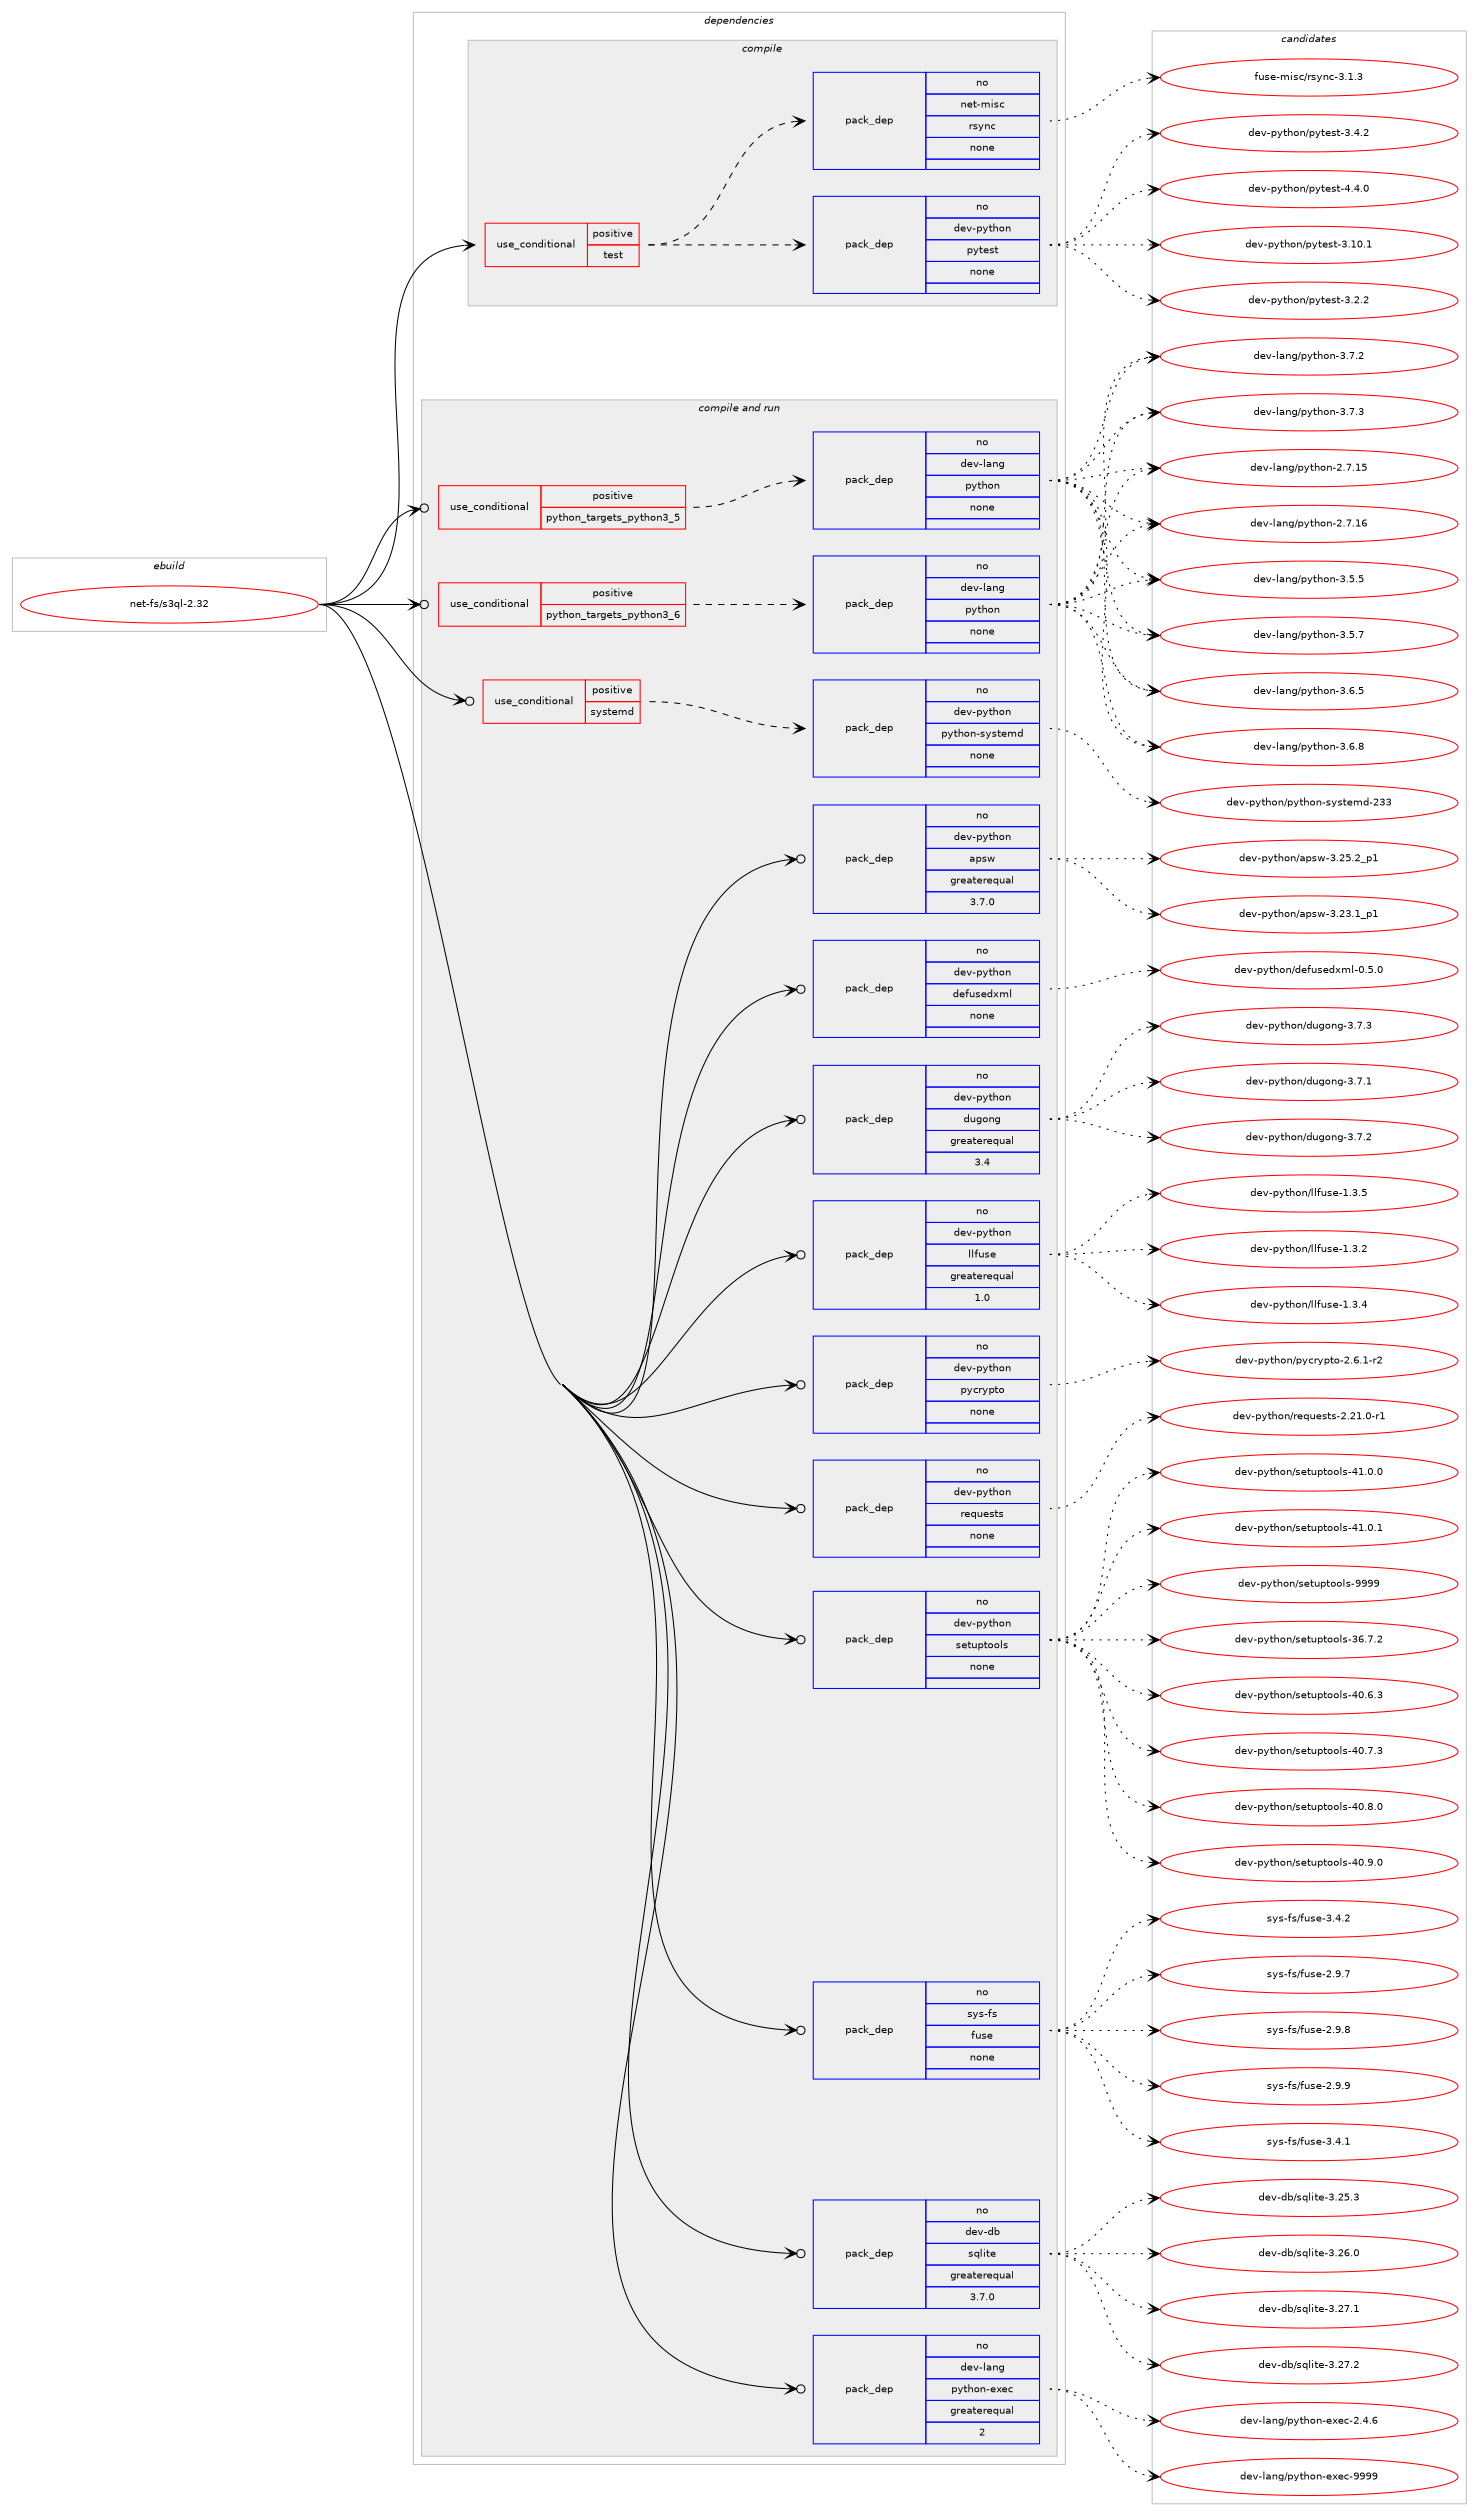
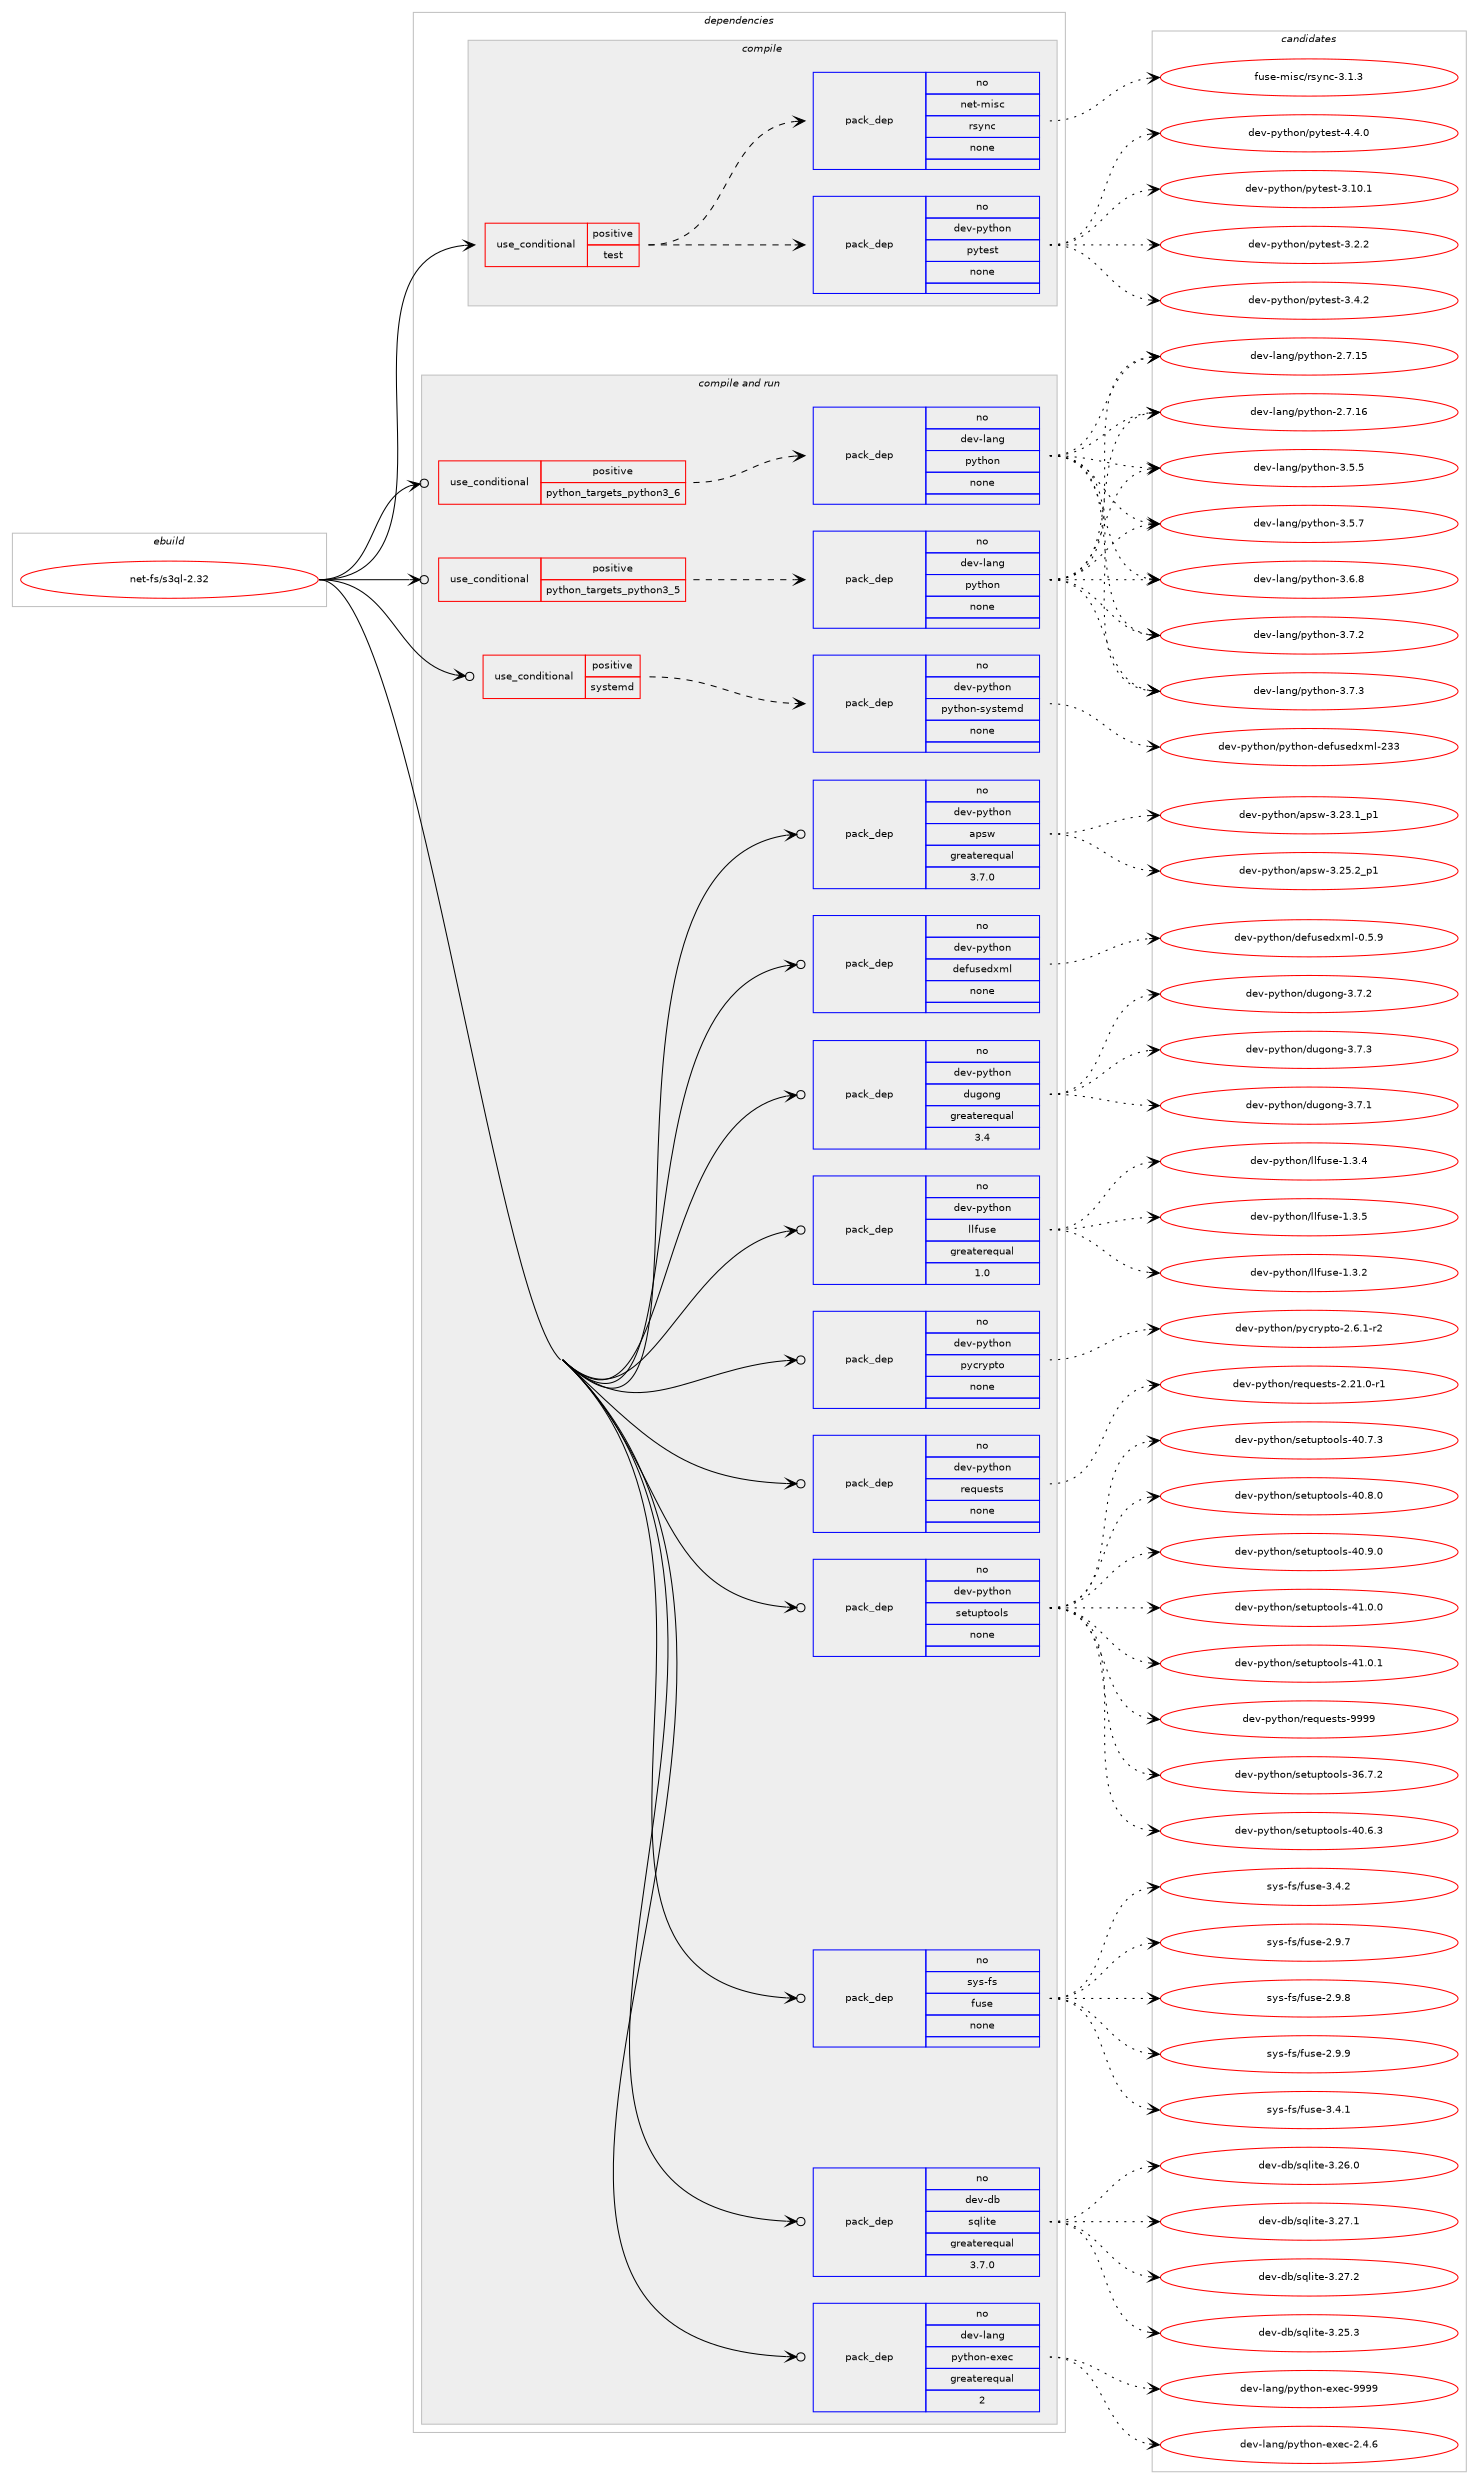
(1309, 691) -> none
(1309, 803) -> (1309, 747)
(1309, 970) -> (1309, 938)
(1309, 1584) -> (1309, 1719)
